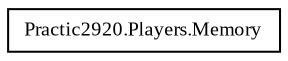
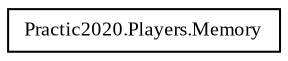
(144, 30) -> (144, 30)
